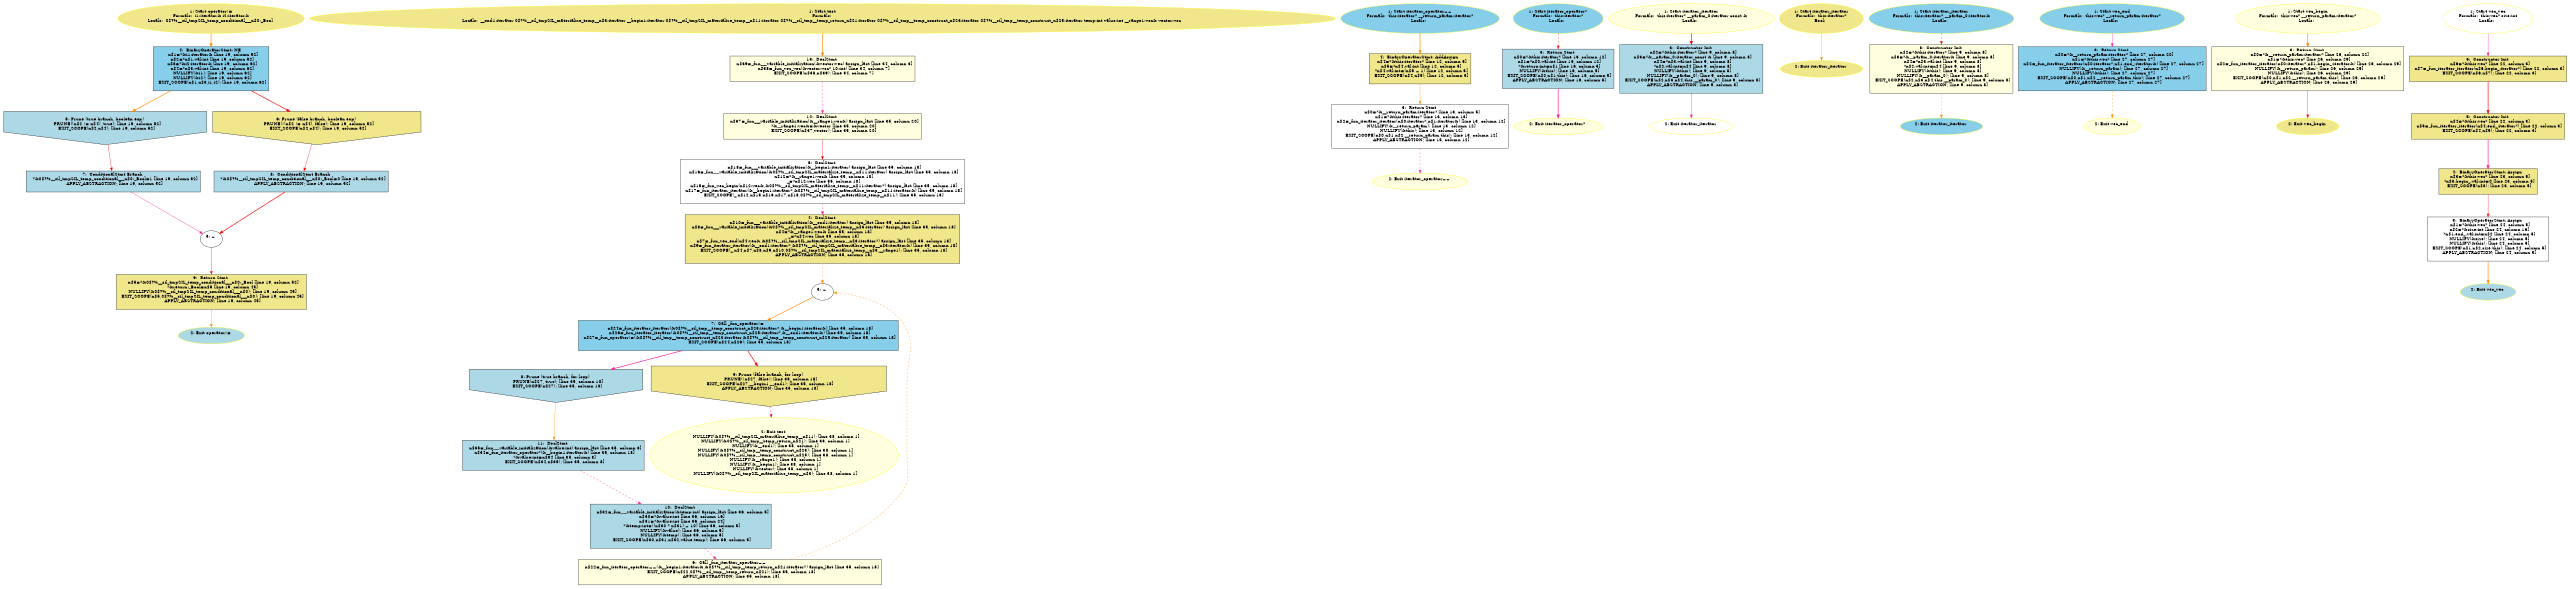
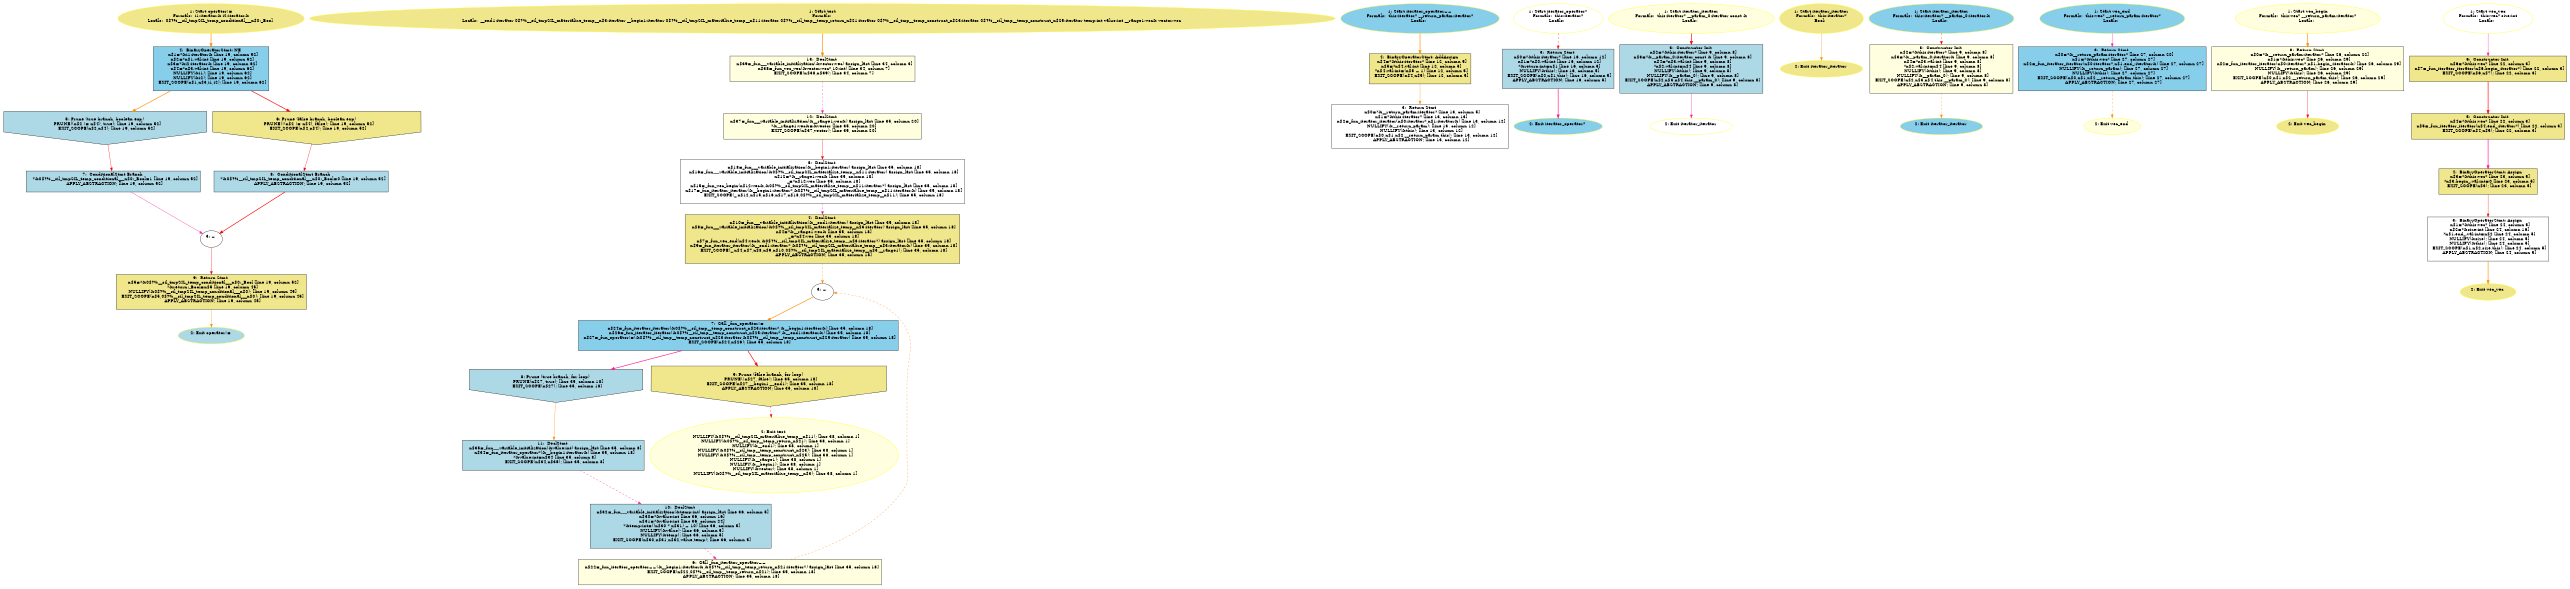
(1558, 19) -> (1558, 19)
(1558, 126) -> (1558, 126)
(1420, 182) -> none
(2488, 292) -> (2488, 292)
